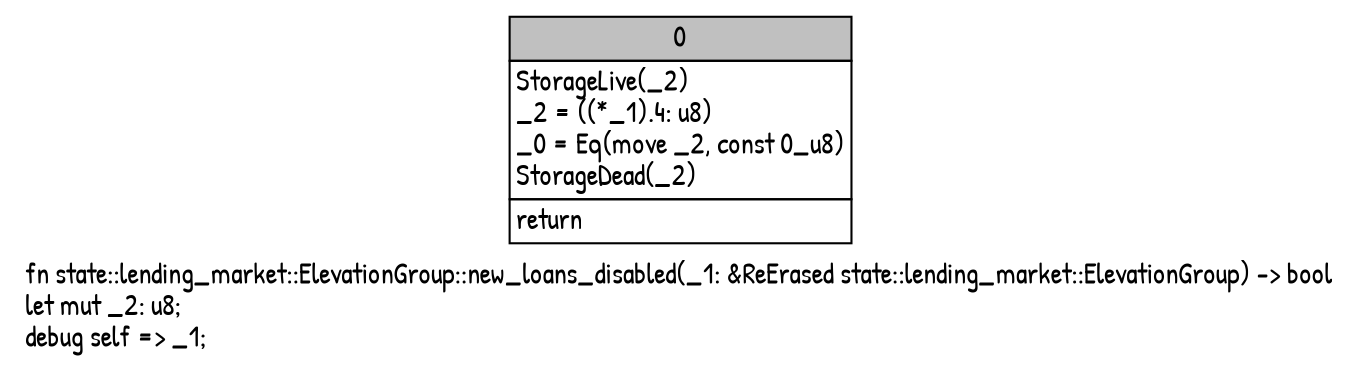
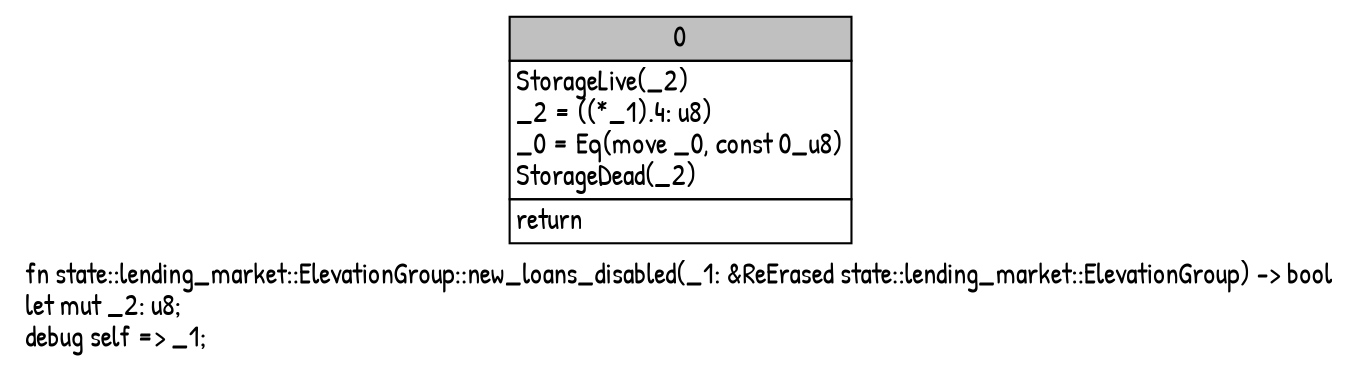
(681, 145) -> (681, 145)
